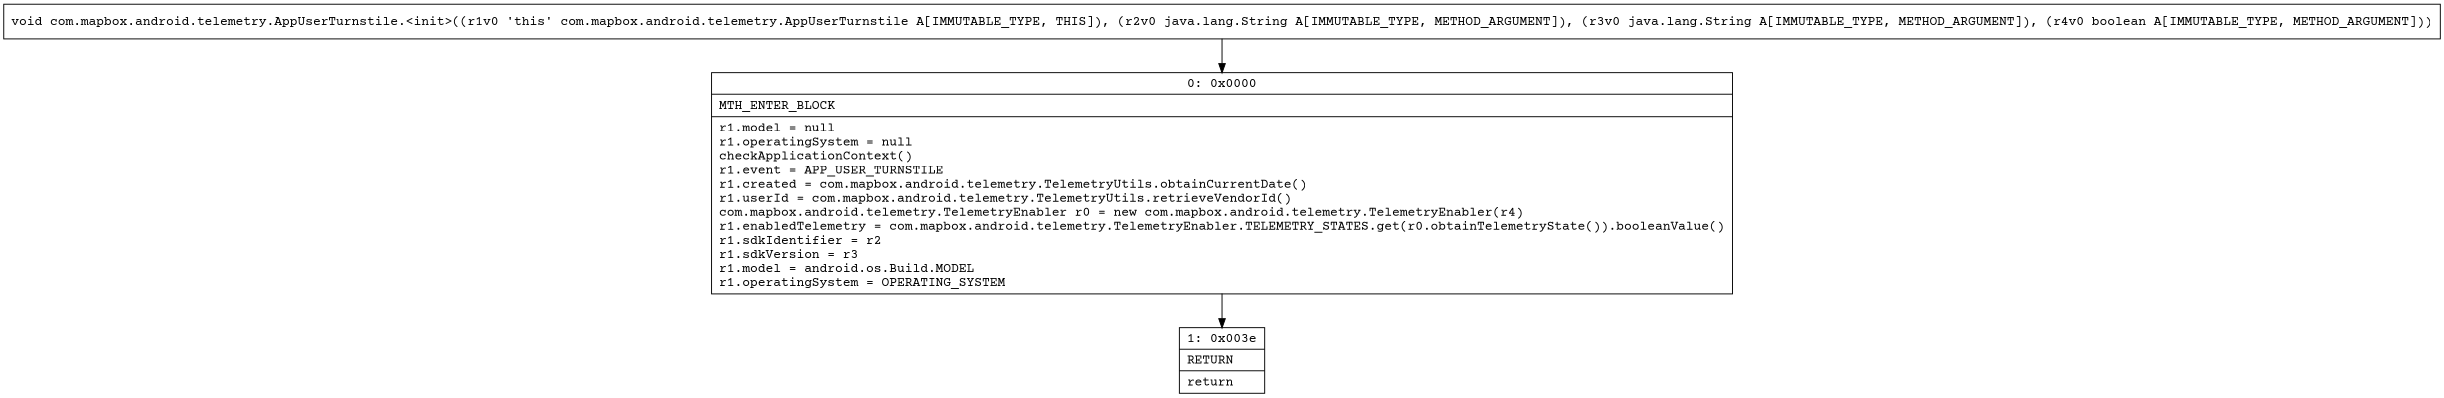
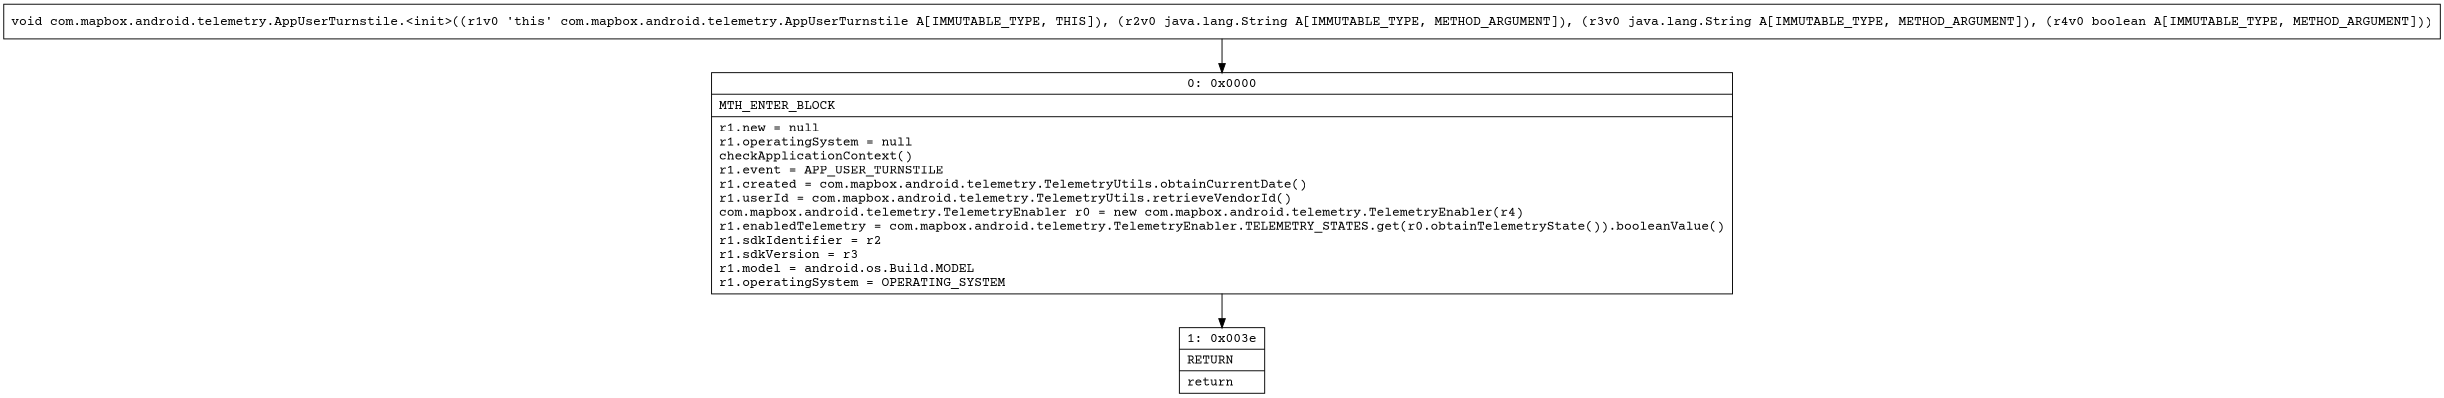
(777, 128) -> (770, 128)
